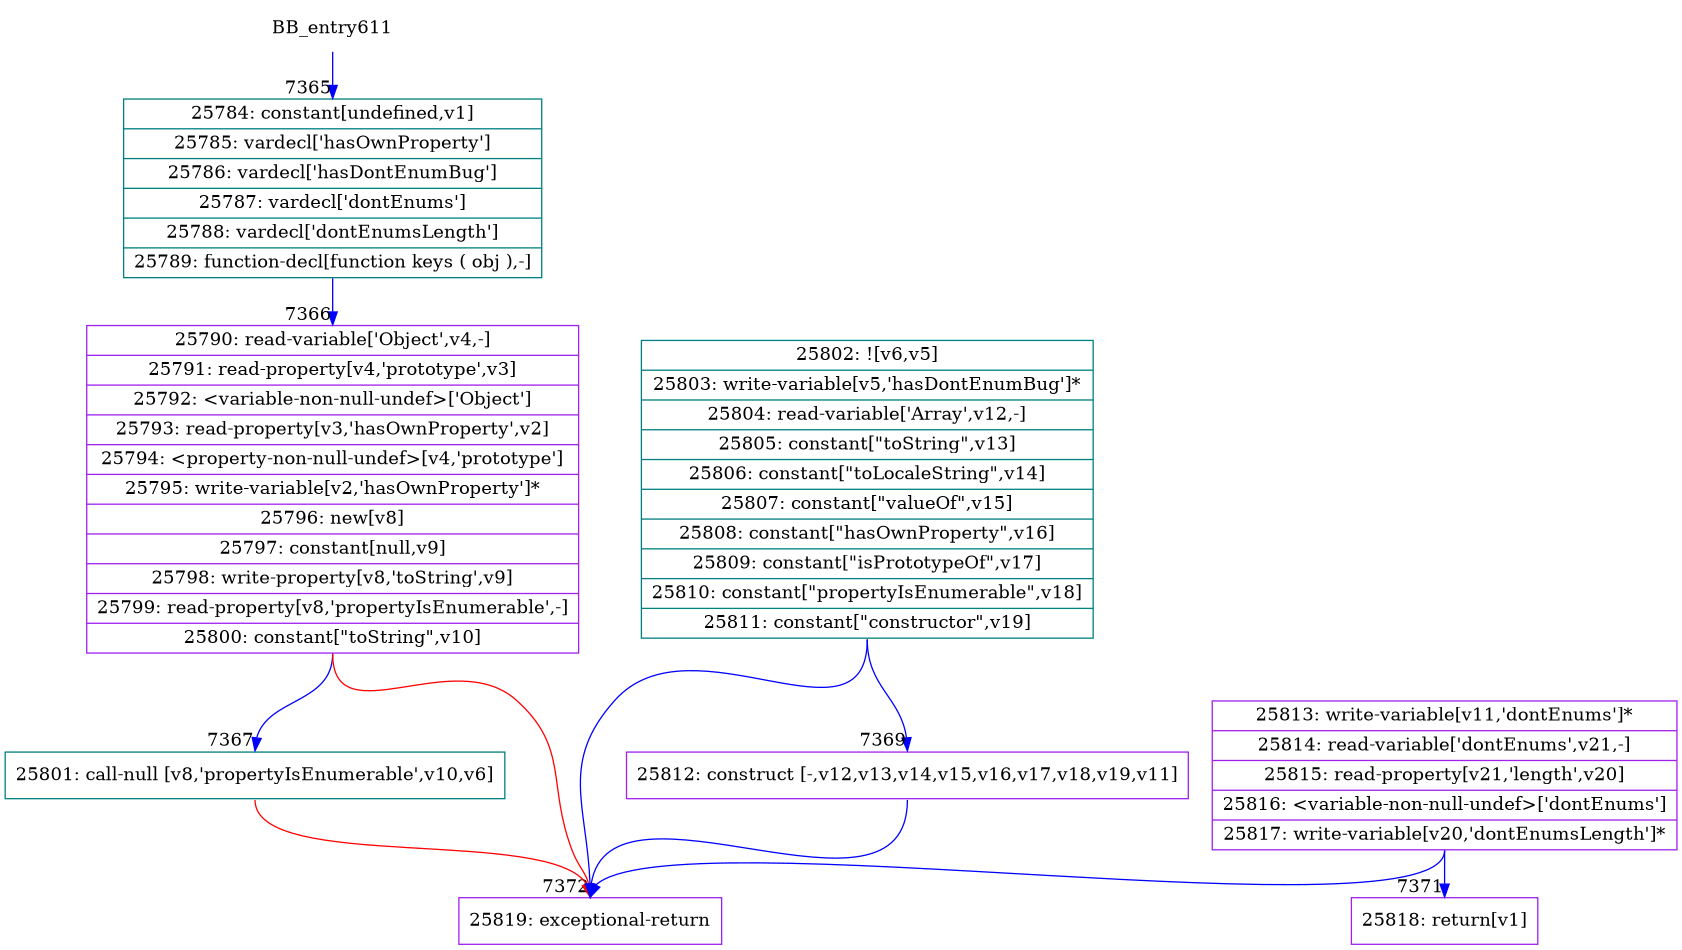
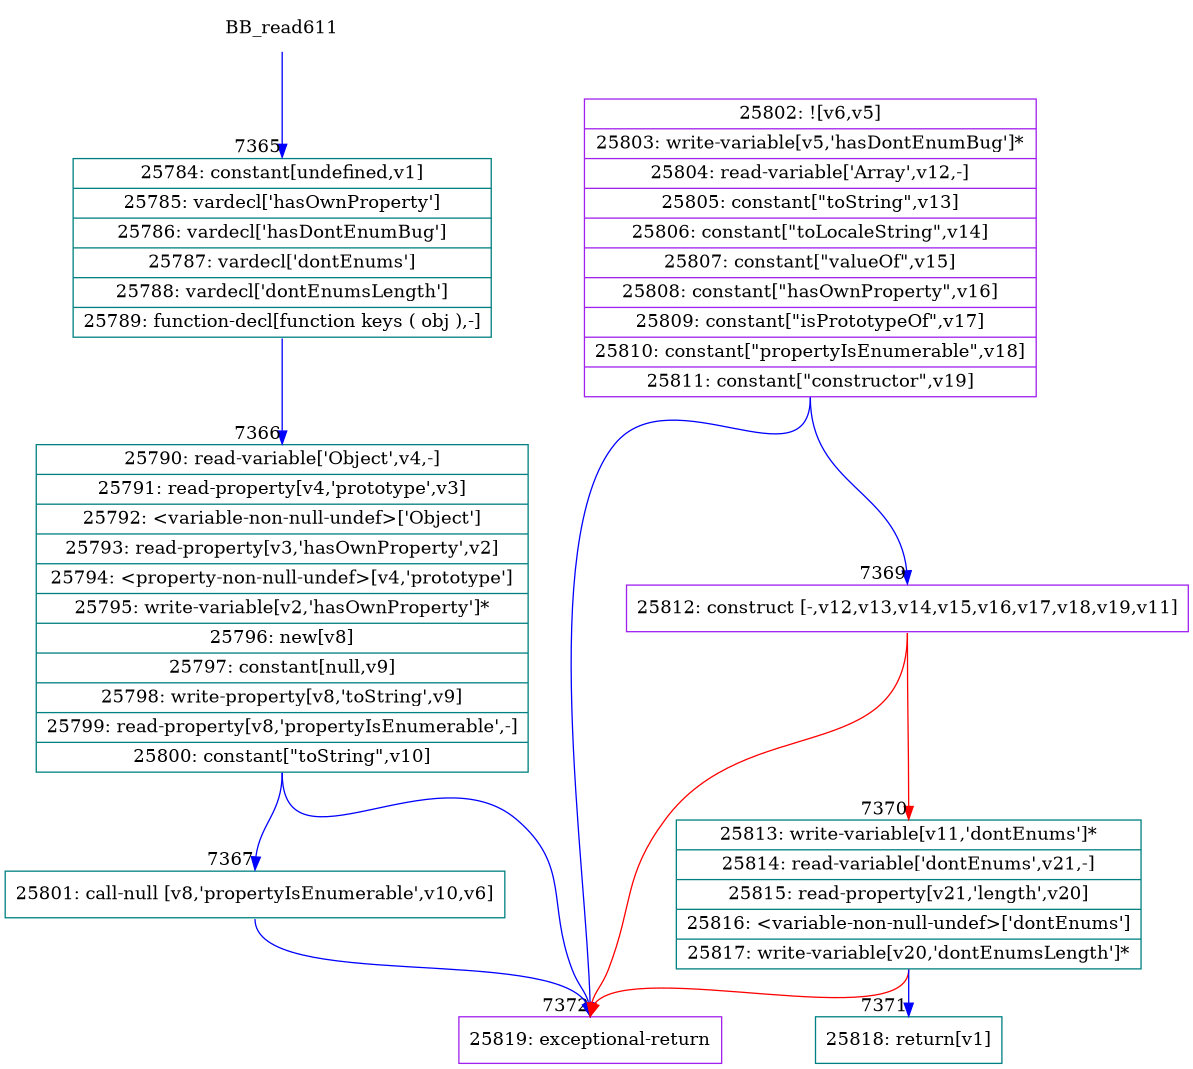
(333, 28) -> (282, 28)
(333, 489) -> (282, 608)
(867, 489) -> (810, 248)
(512, 698) -> (487, 804)
none -> (908, 720)
(1445, 775) -> (909, 894)
(416, 848) -> (416, 967)
(755, 850) -> (712, 778)
(1023, 874) -> (756, 993)
(1445, 921) -> (909, 1040)
